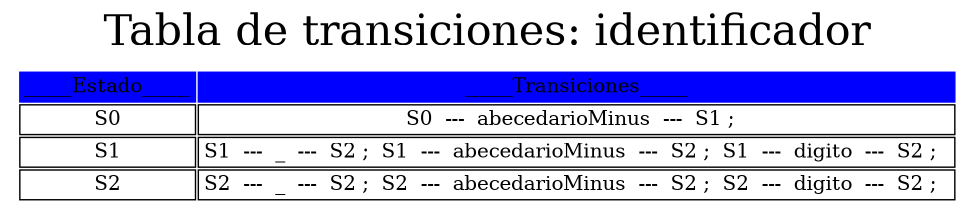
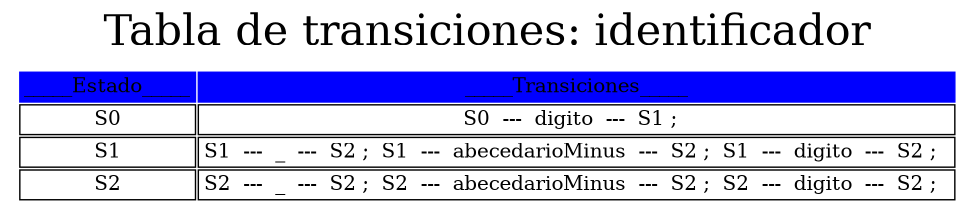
(577, 119) -> (577, 119)
